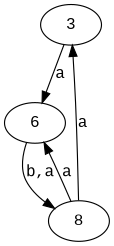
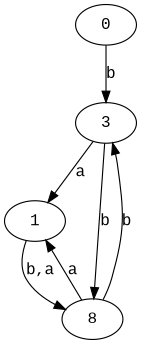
none -> (106, 25)
(35, 123) -> (35, 221)
(83, 123) -> (127, 221)
none -> (100, 215)
